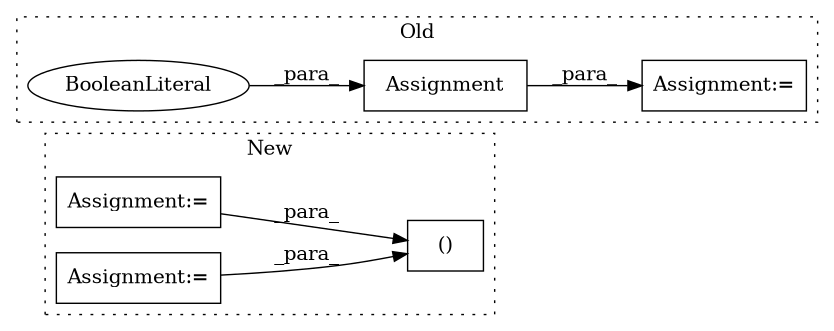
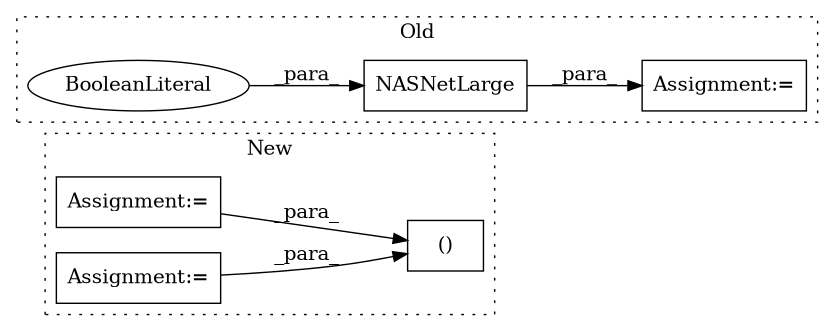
(446, 86) -> (446, 86)
